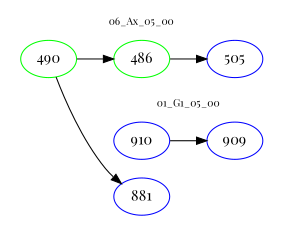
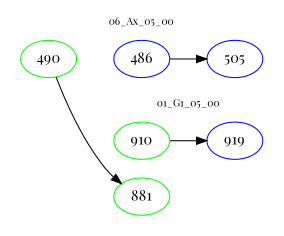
(90, 59) -> none
(142, 59) -> (142, 59)
(142, 141) -> (142, 141)
(235, 141) -> (235, 141)
(142, 197) -> (142, 197)
